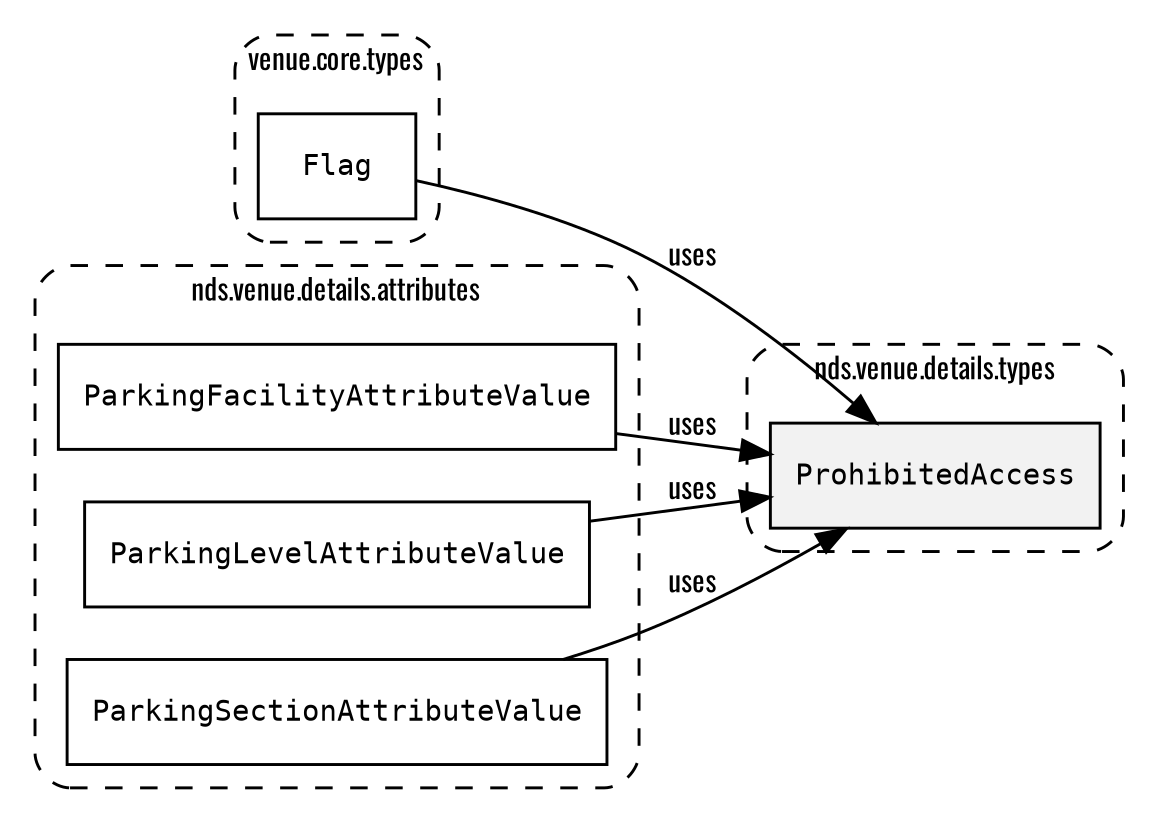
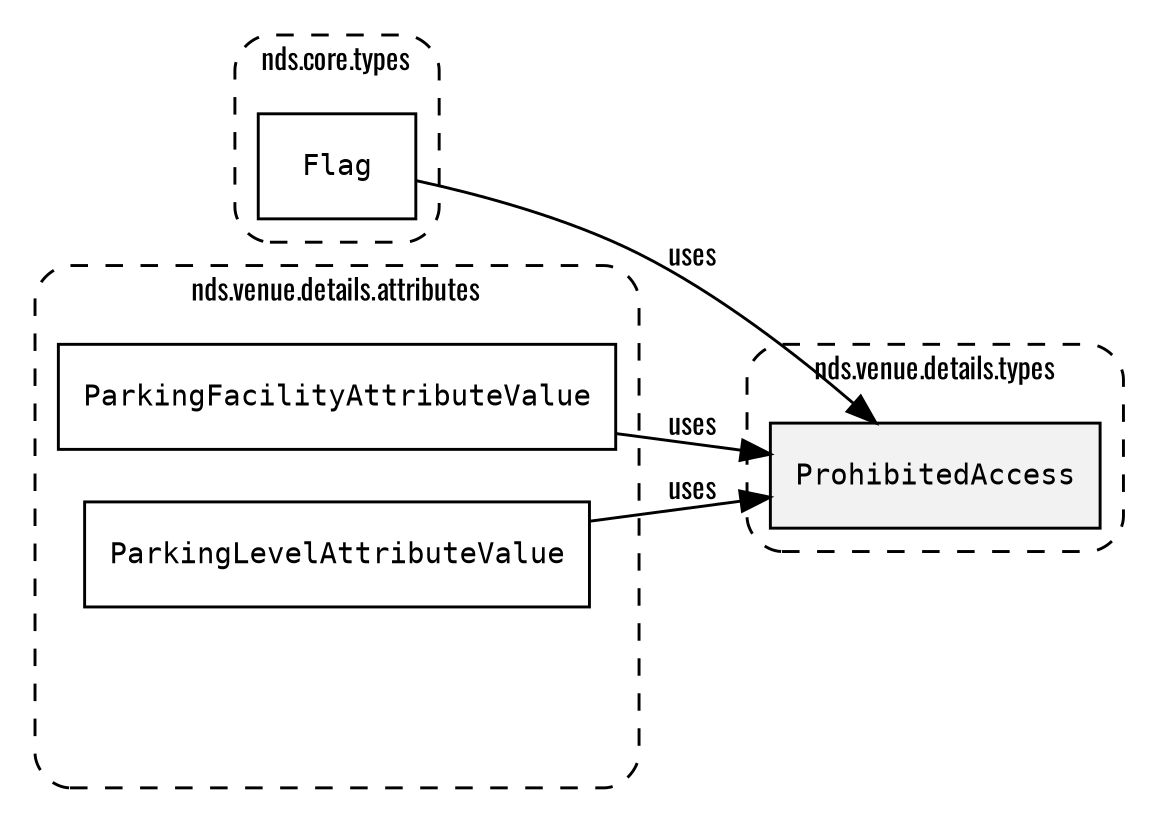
(337, 63) -> (337, 63)
(337, 712) -> none
